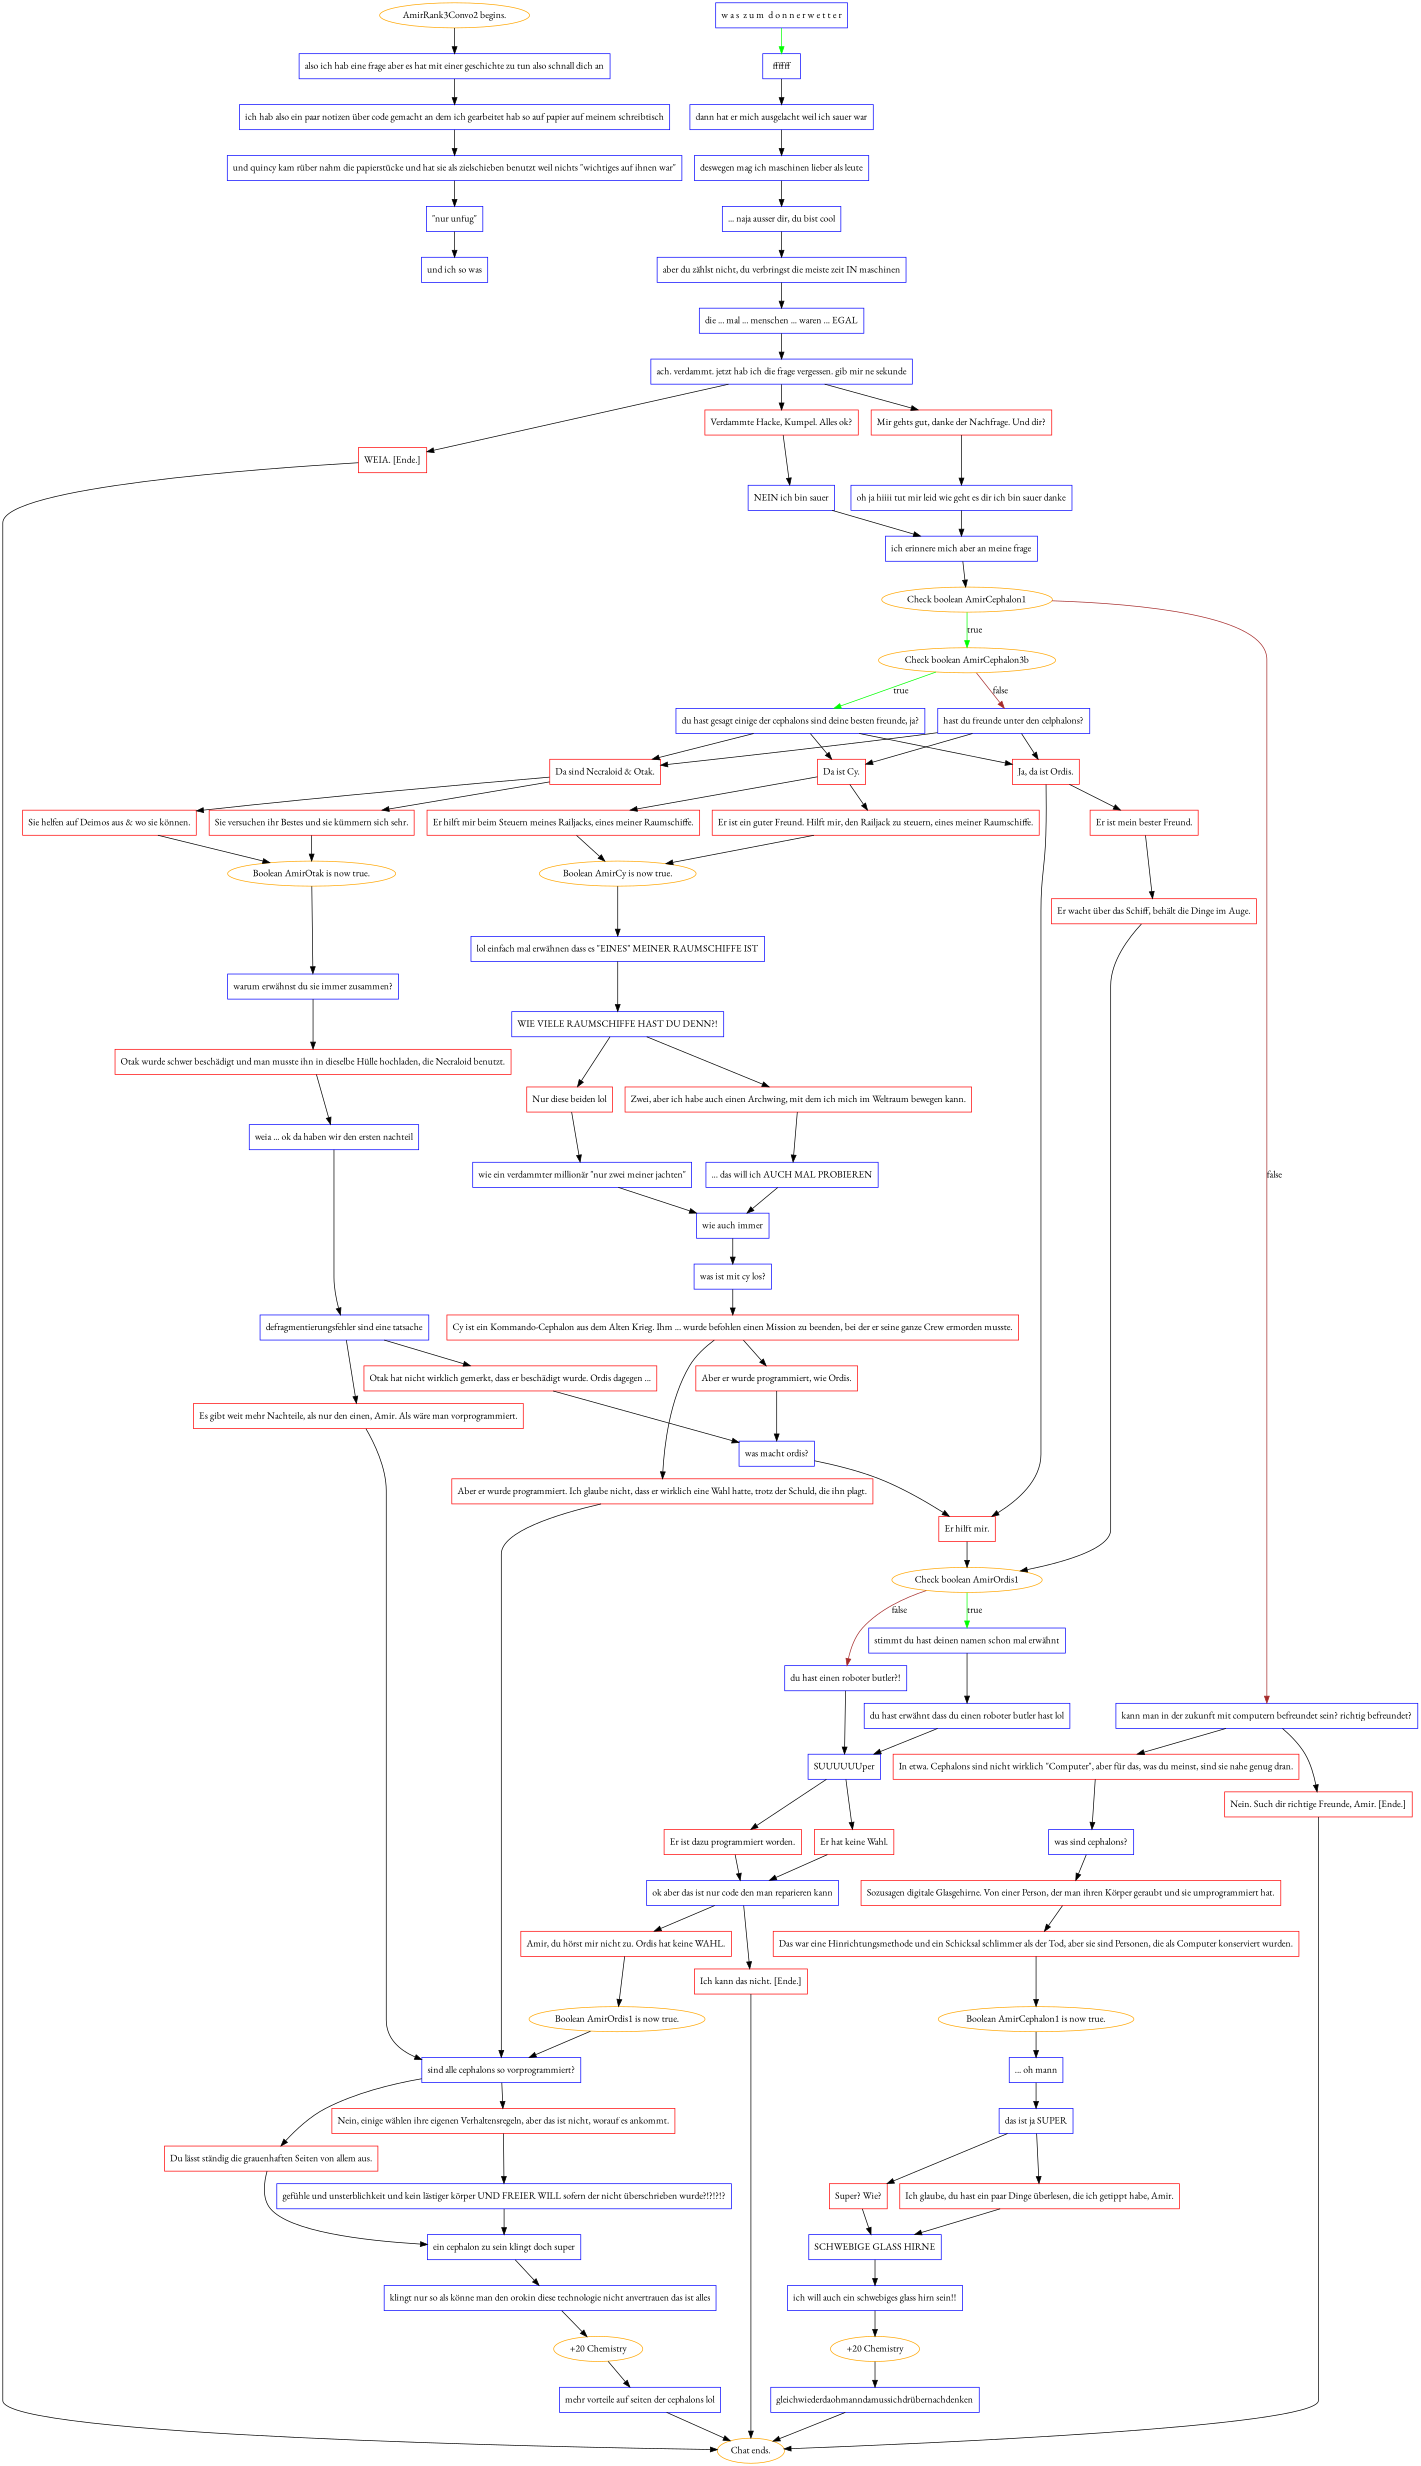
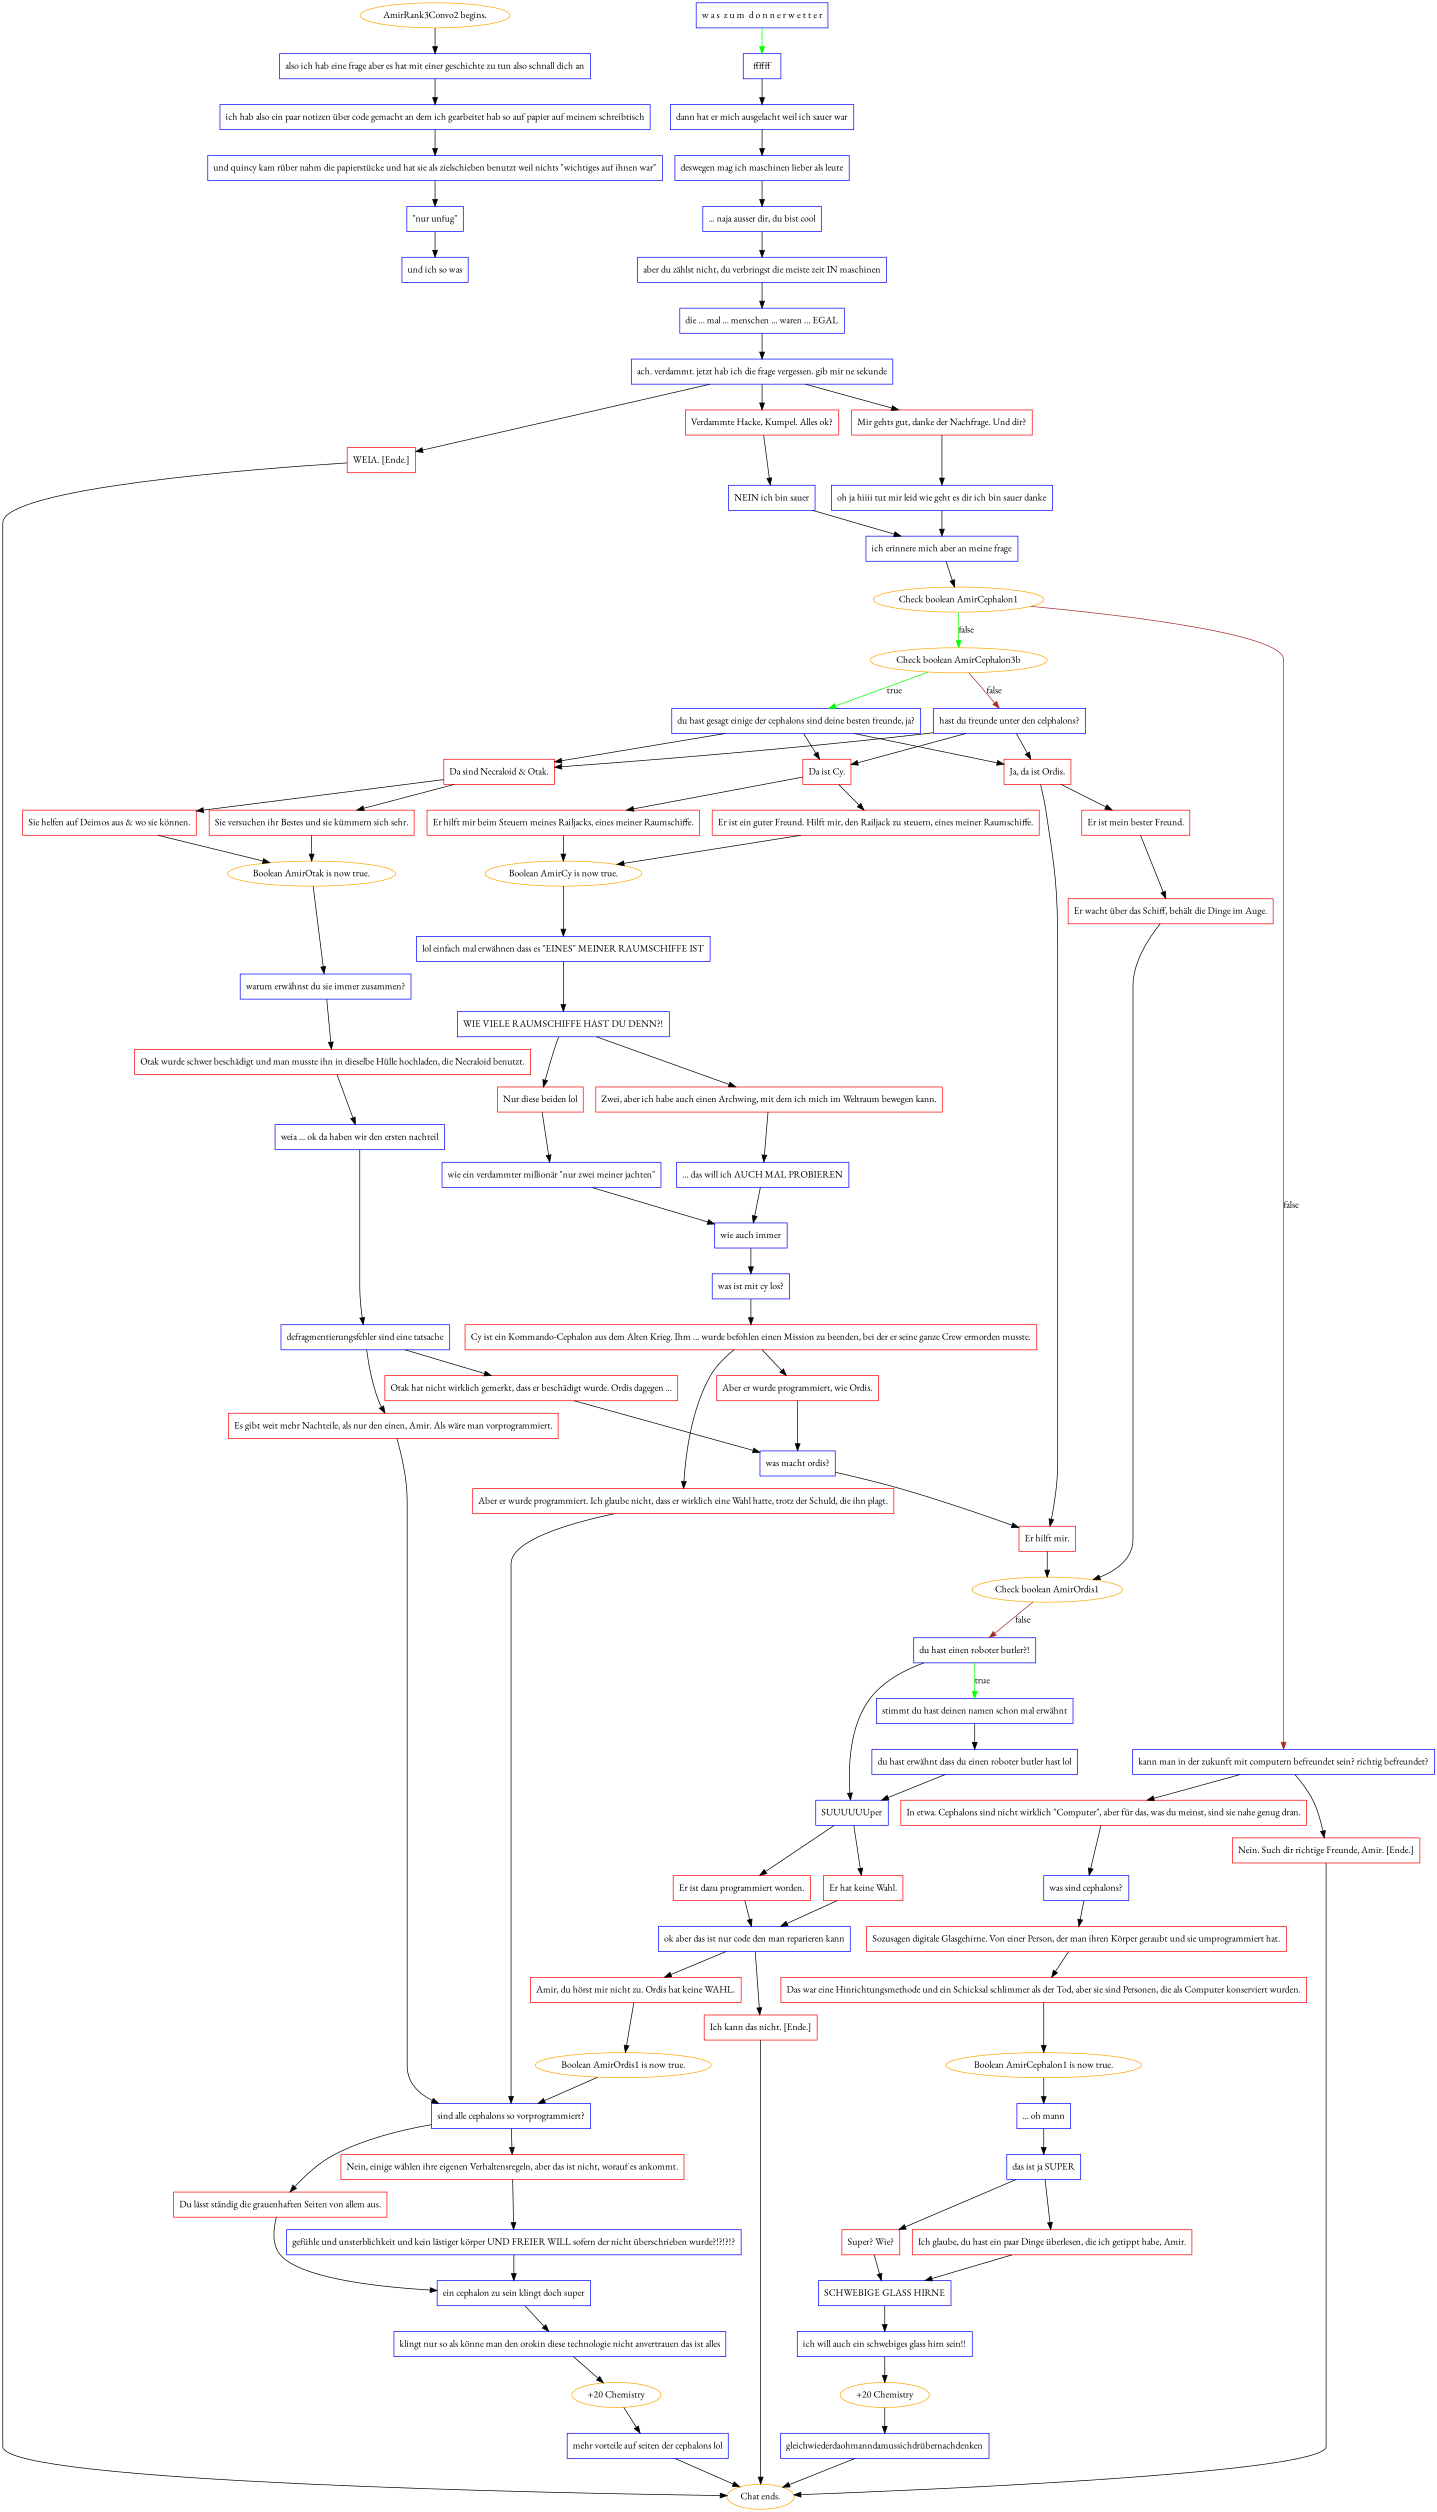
(975, 630) -> (966, 630)
(967, 1607) -> (975, 1677)
